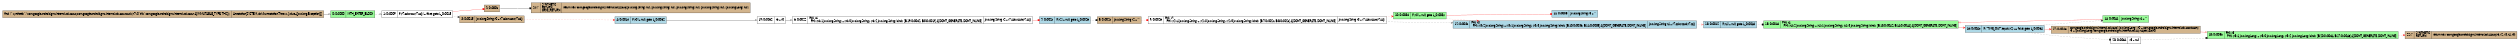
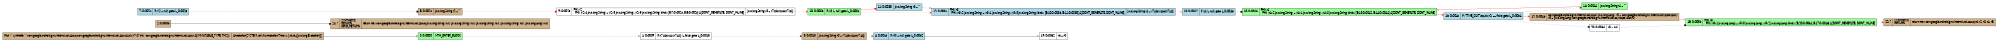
(468, 10) -> none
(912, 20) -> none
(1419, 22) -> (926, 8)
